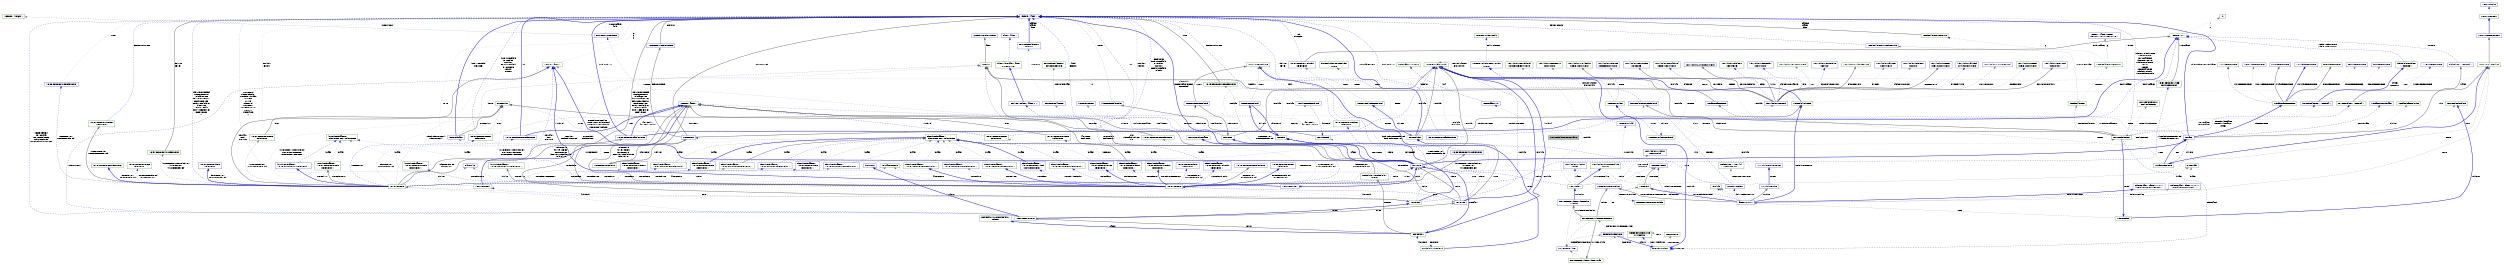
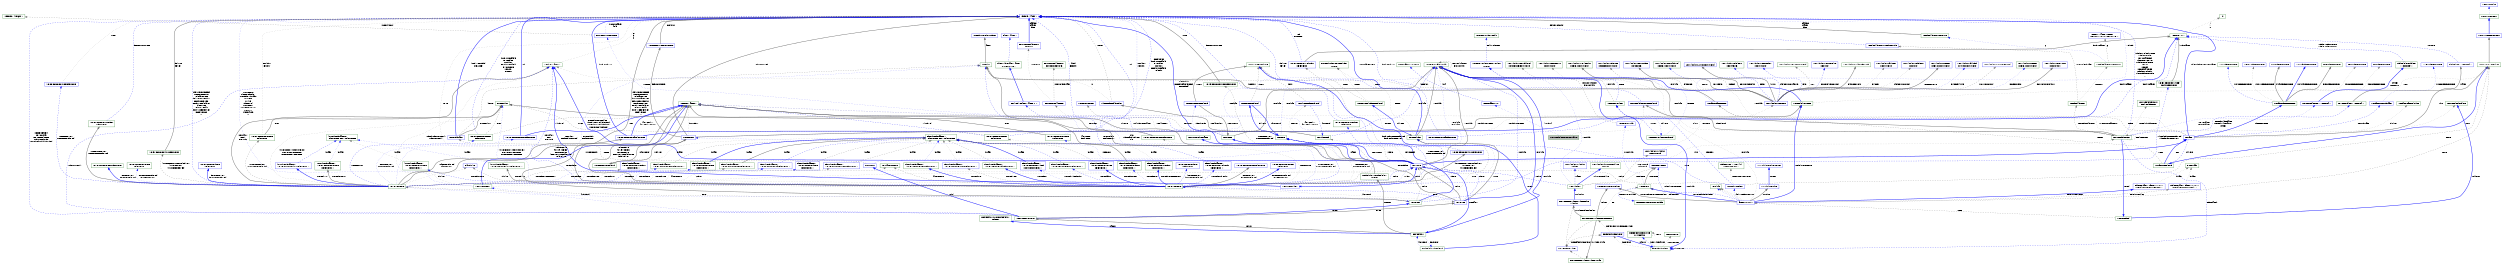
(2360, 90) -> (2431, 89)
(951, 195) -> (951, 195)
